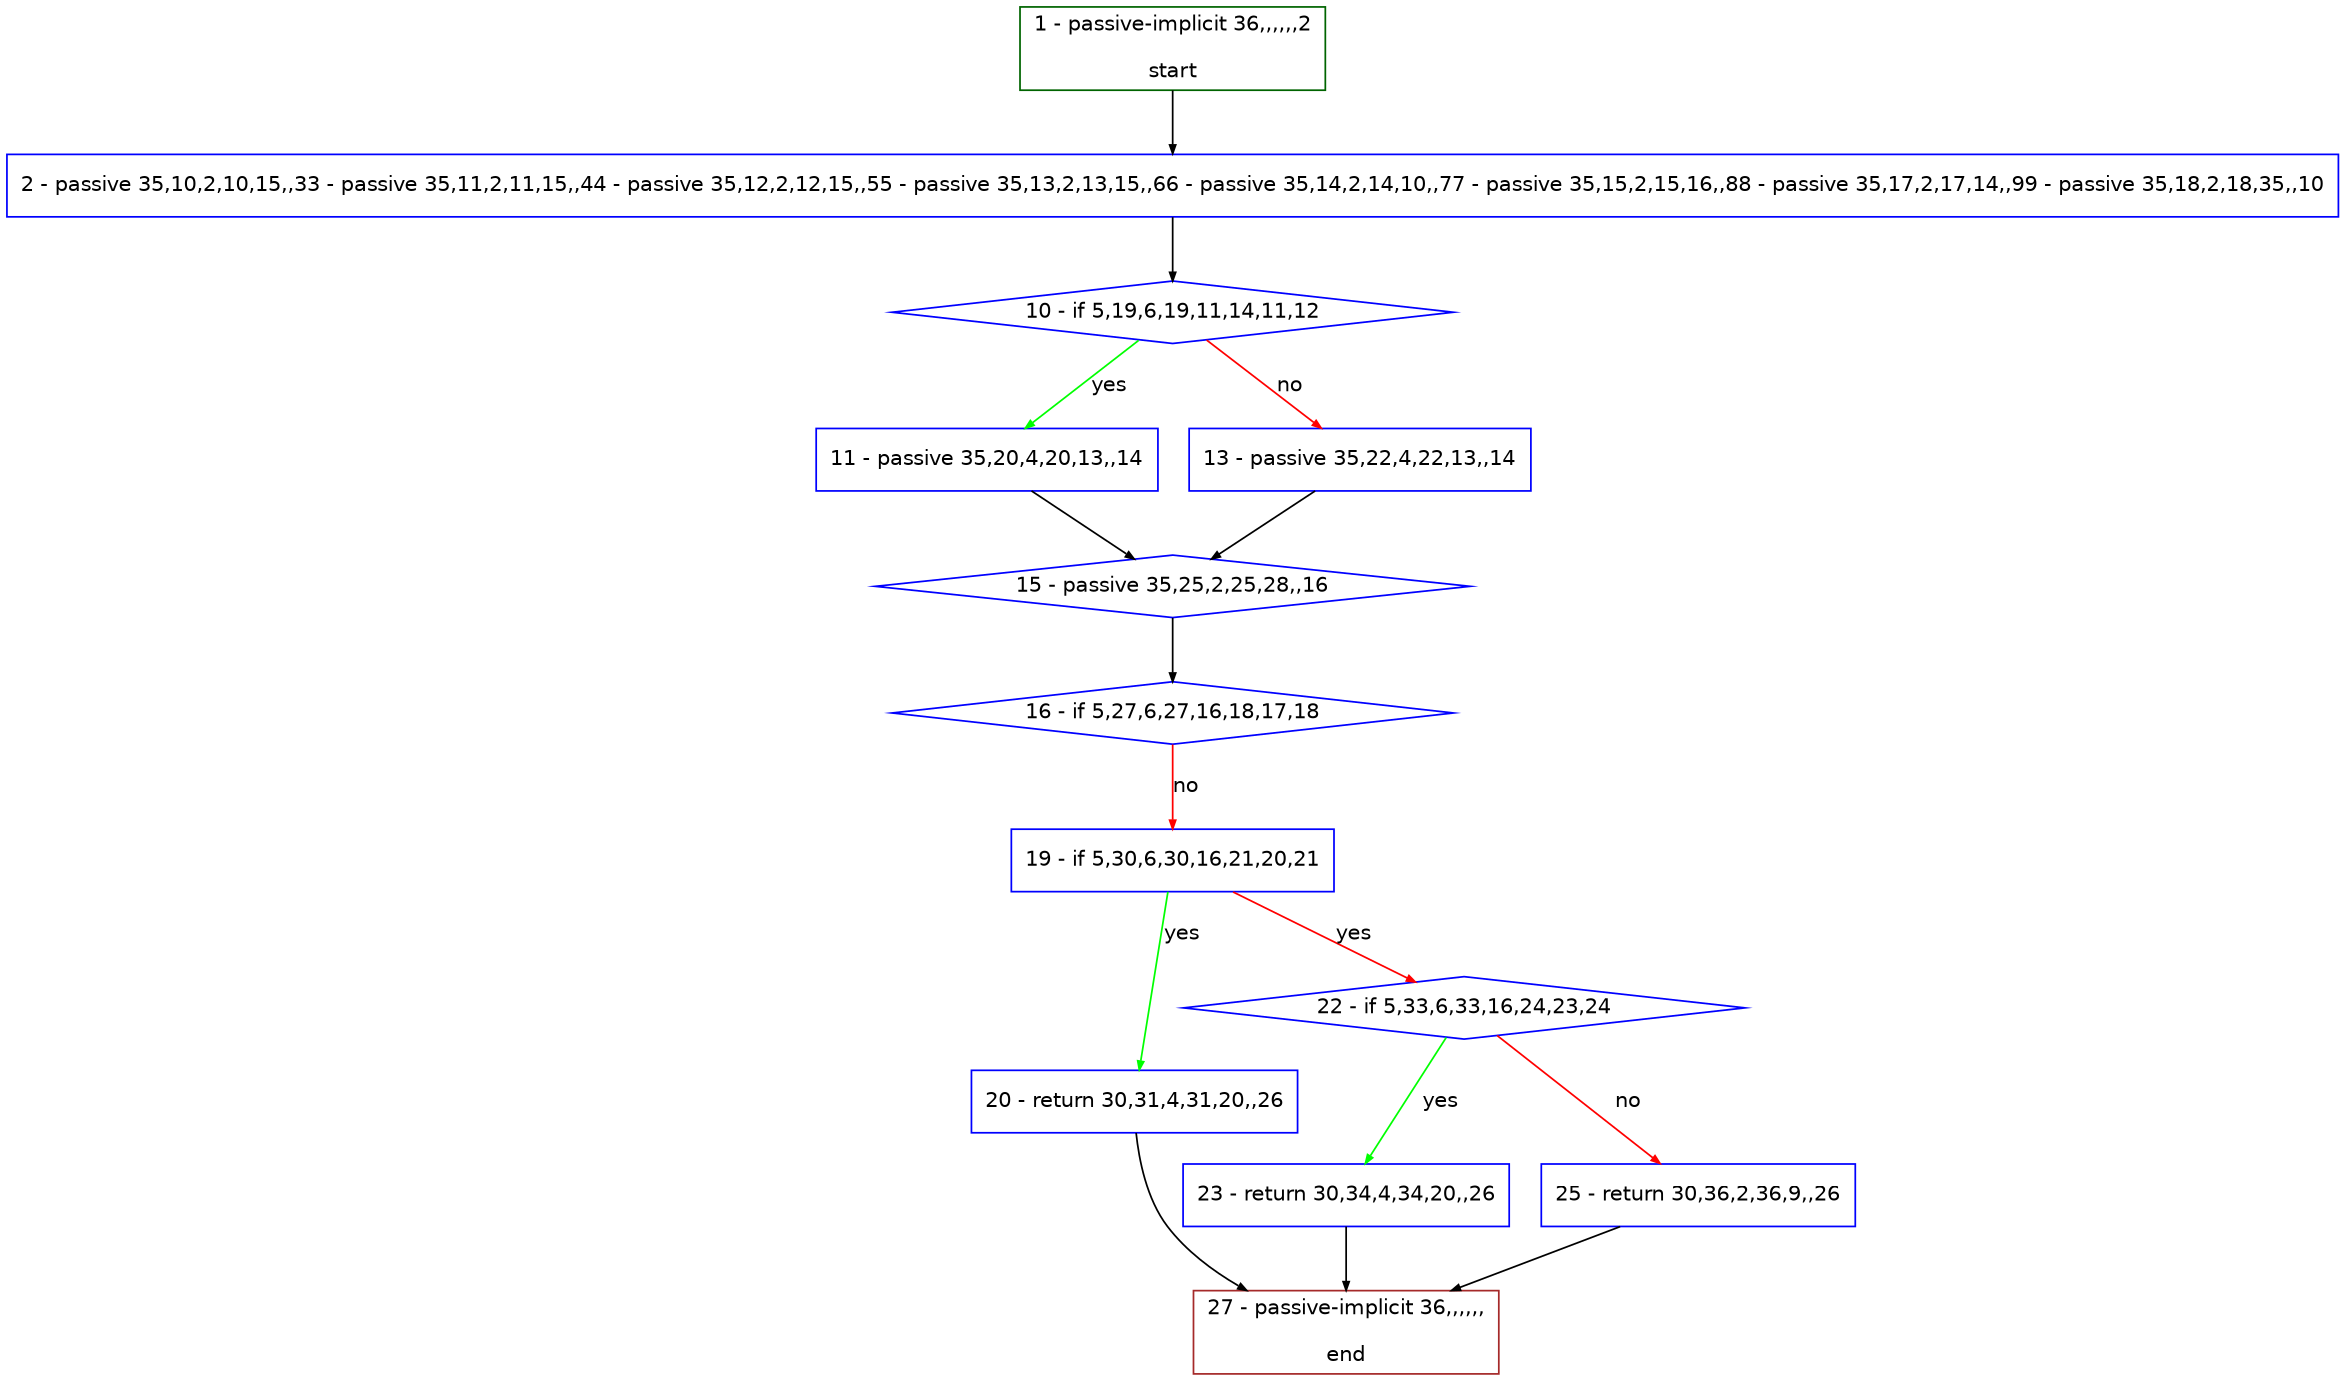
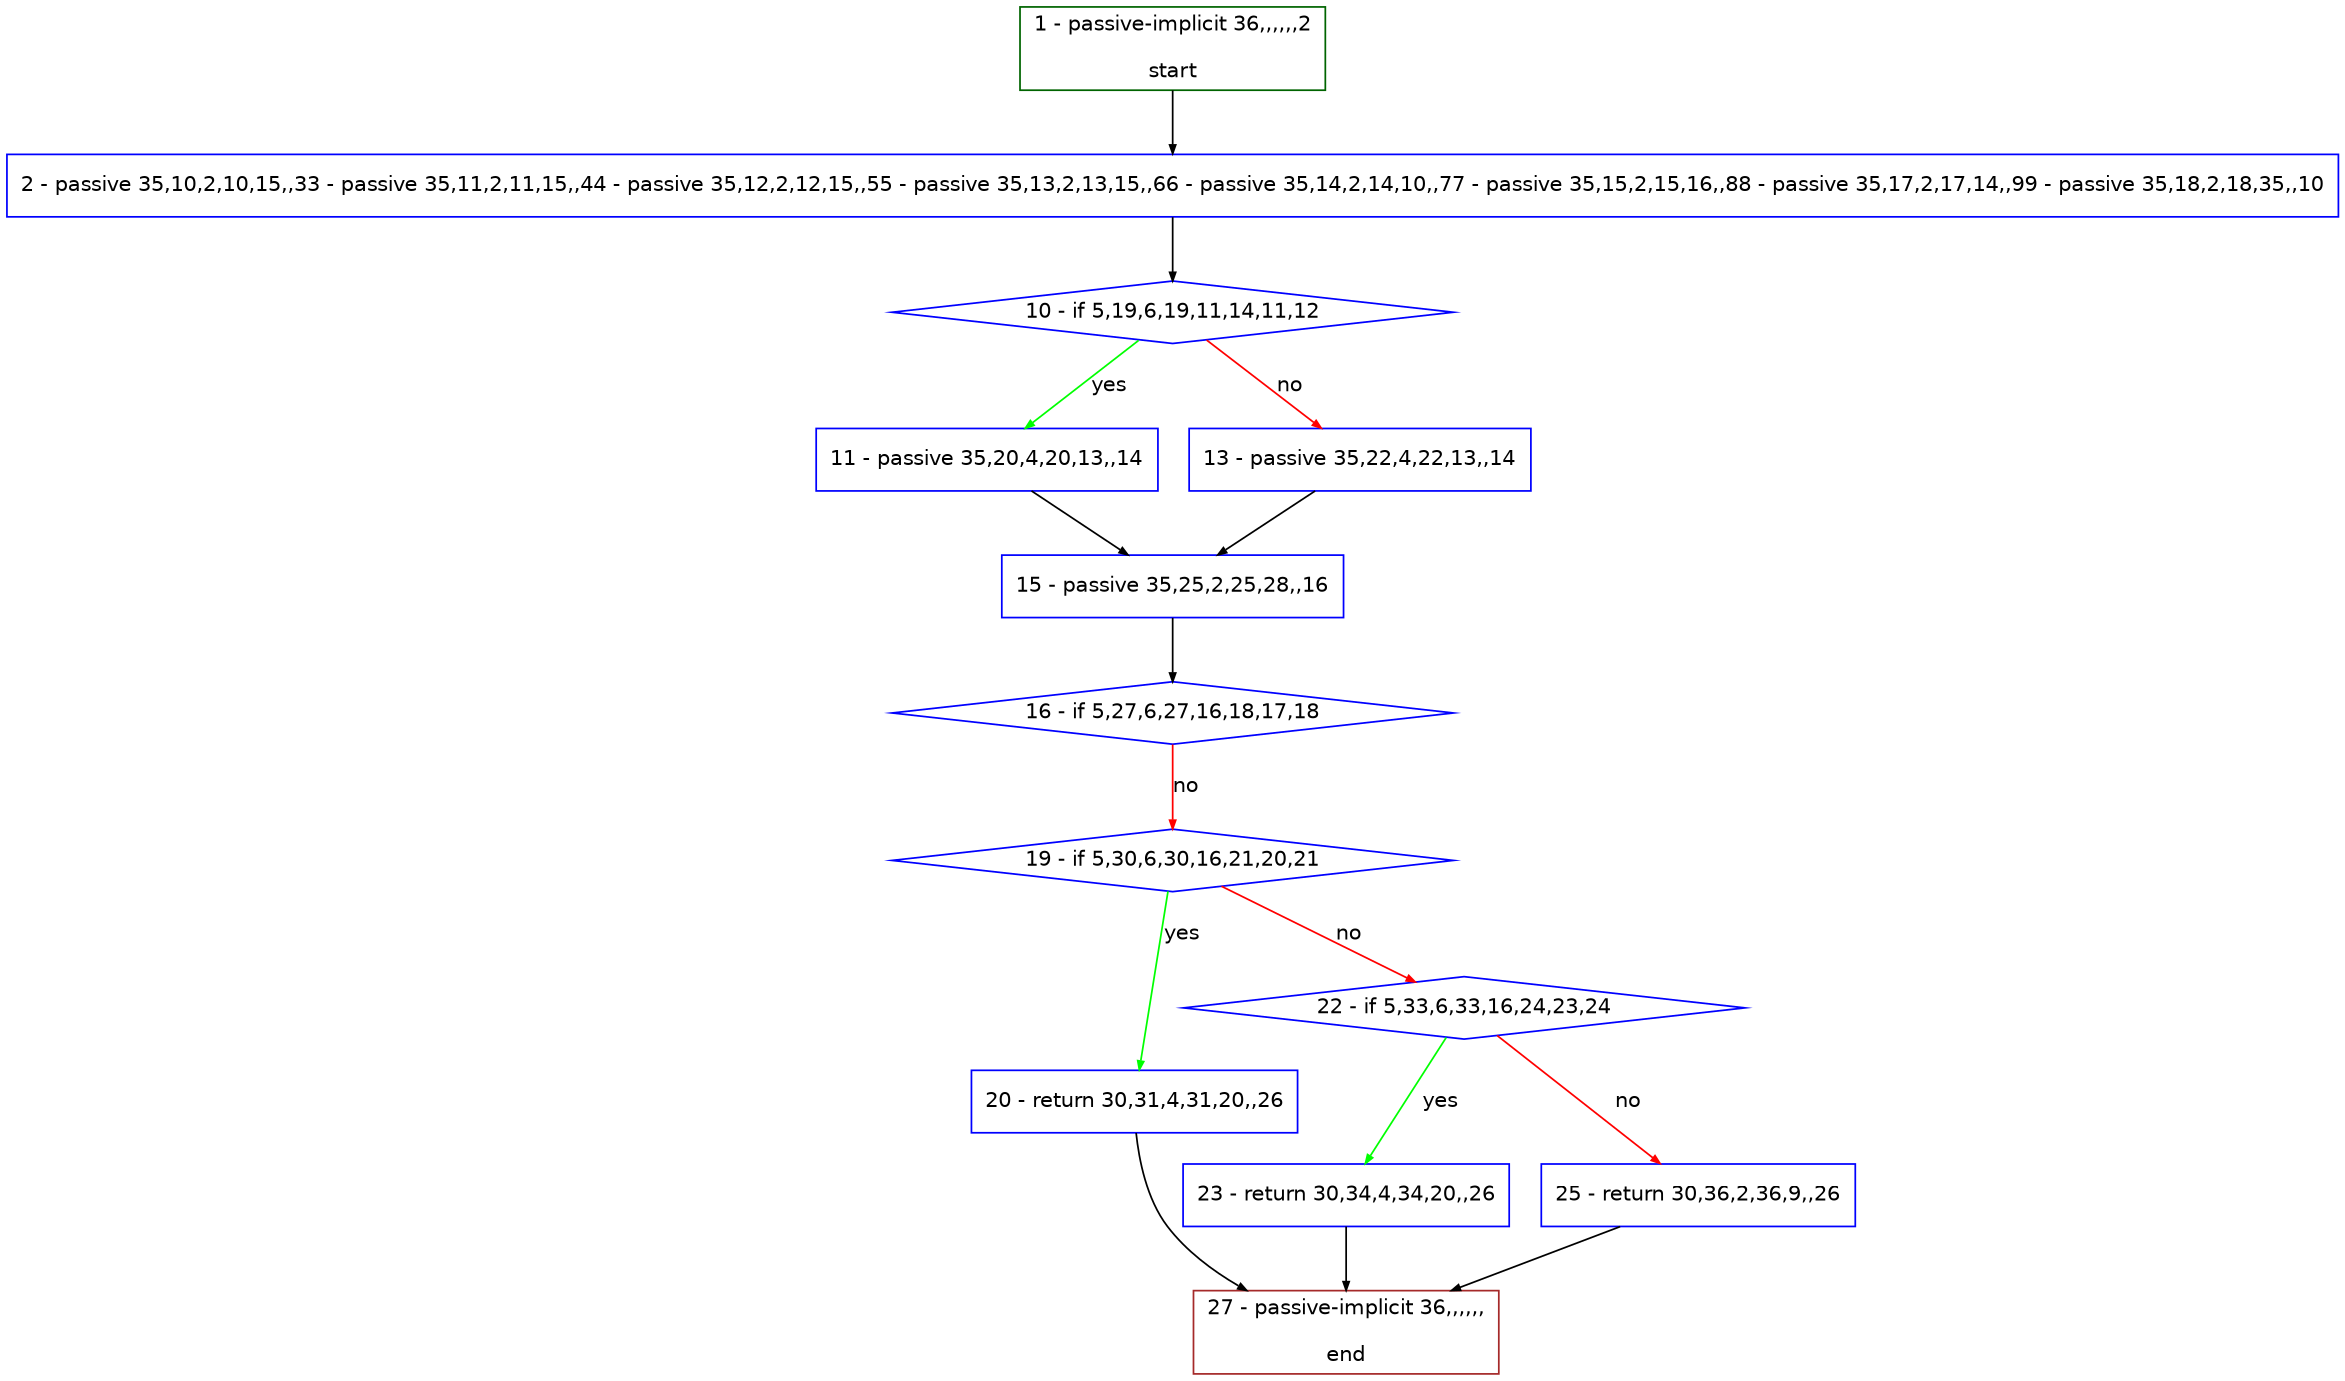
(1173, 586) -> (1173, 586)
(1173, 860) -> (1173, 860)
(1354, 934) -> (1350, 934)
